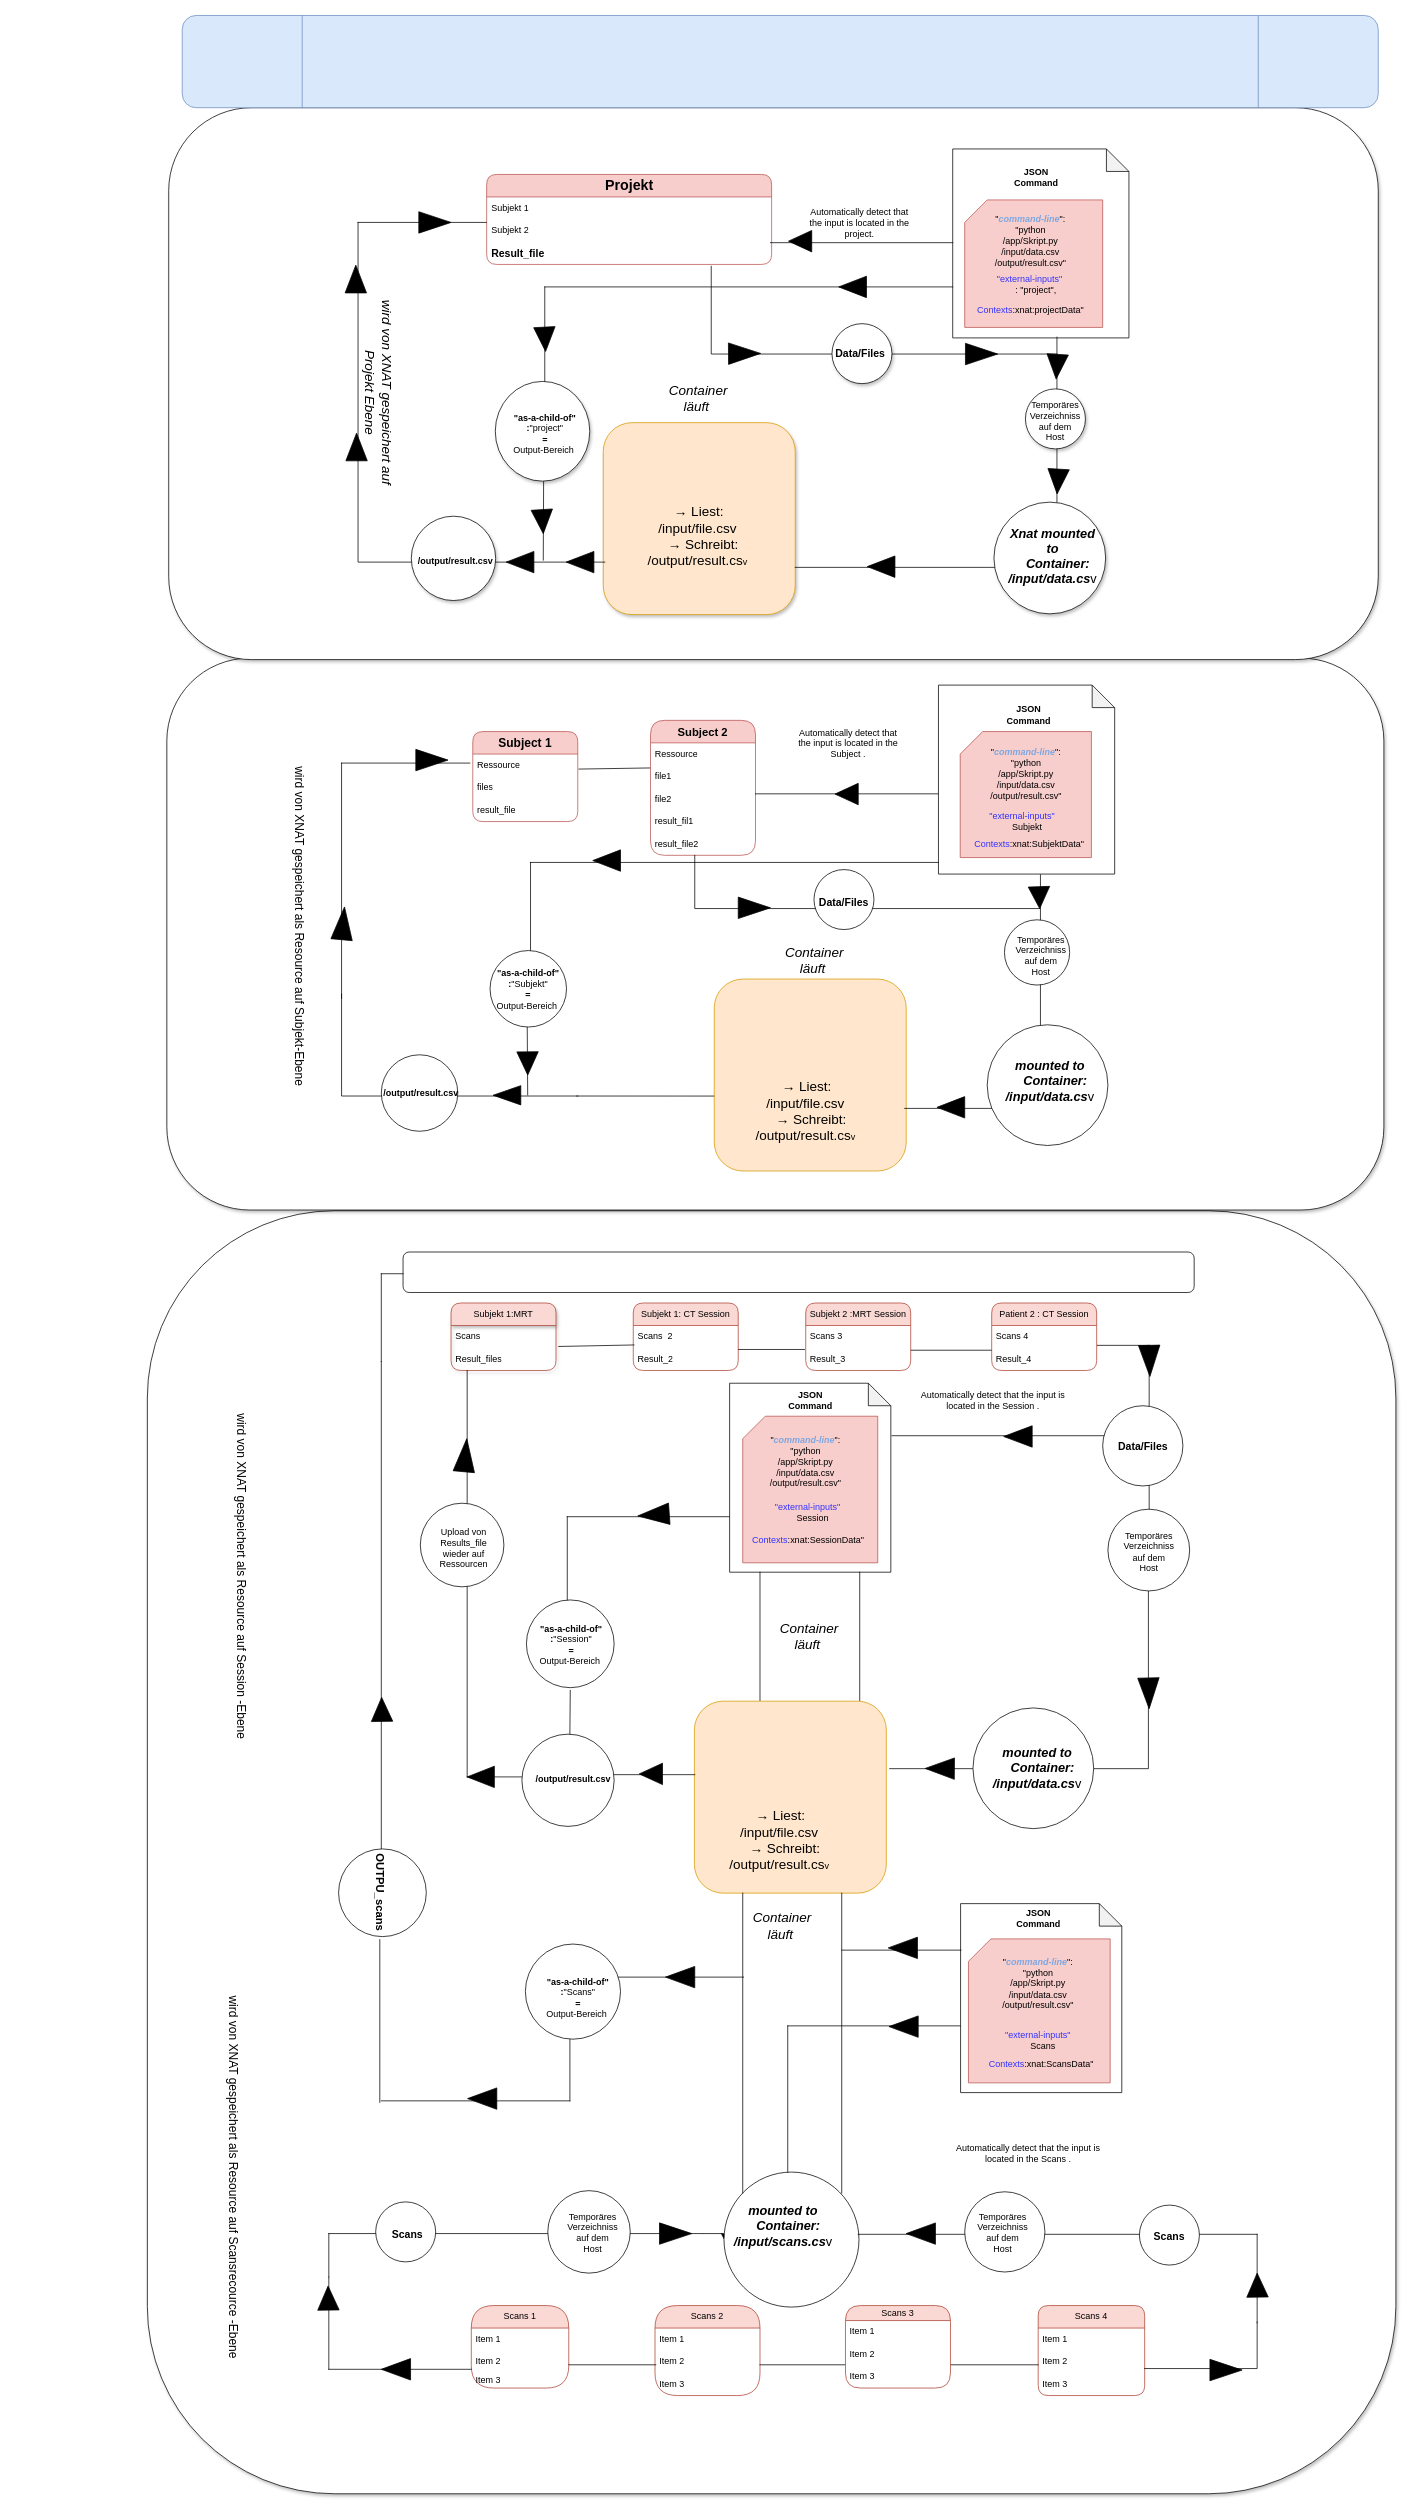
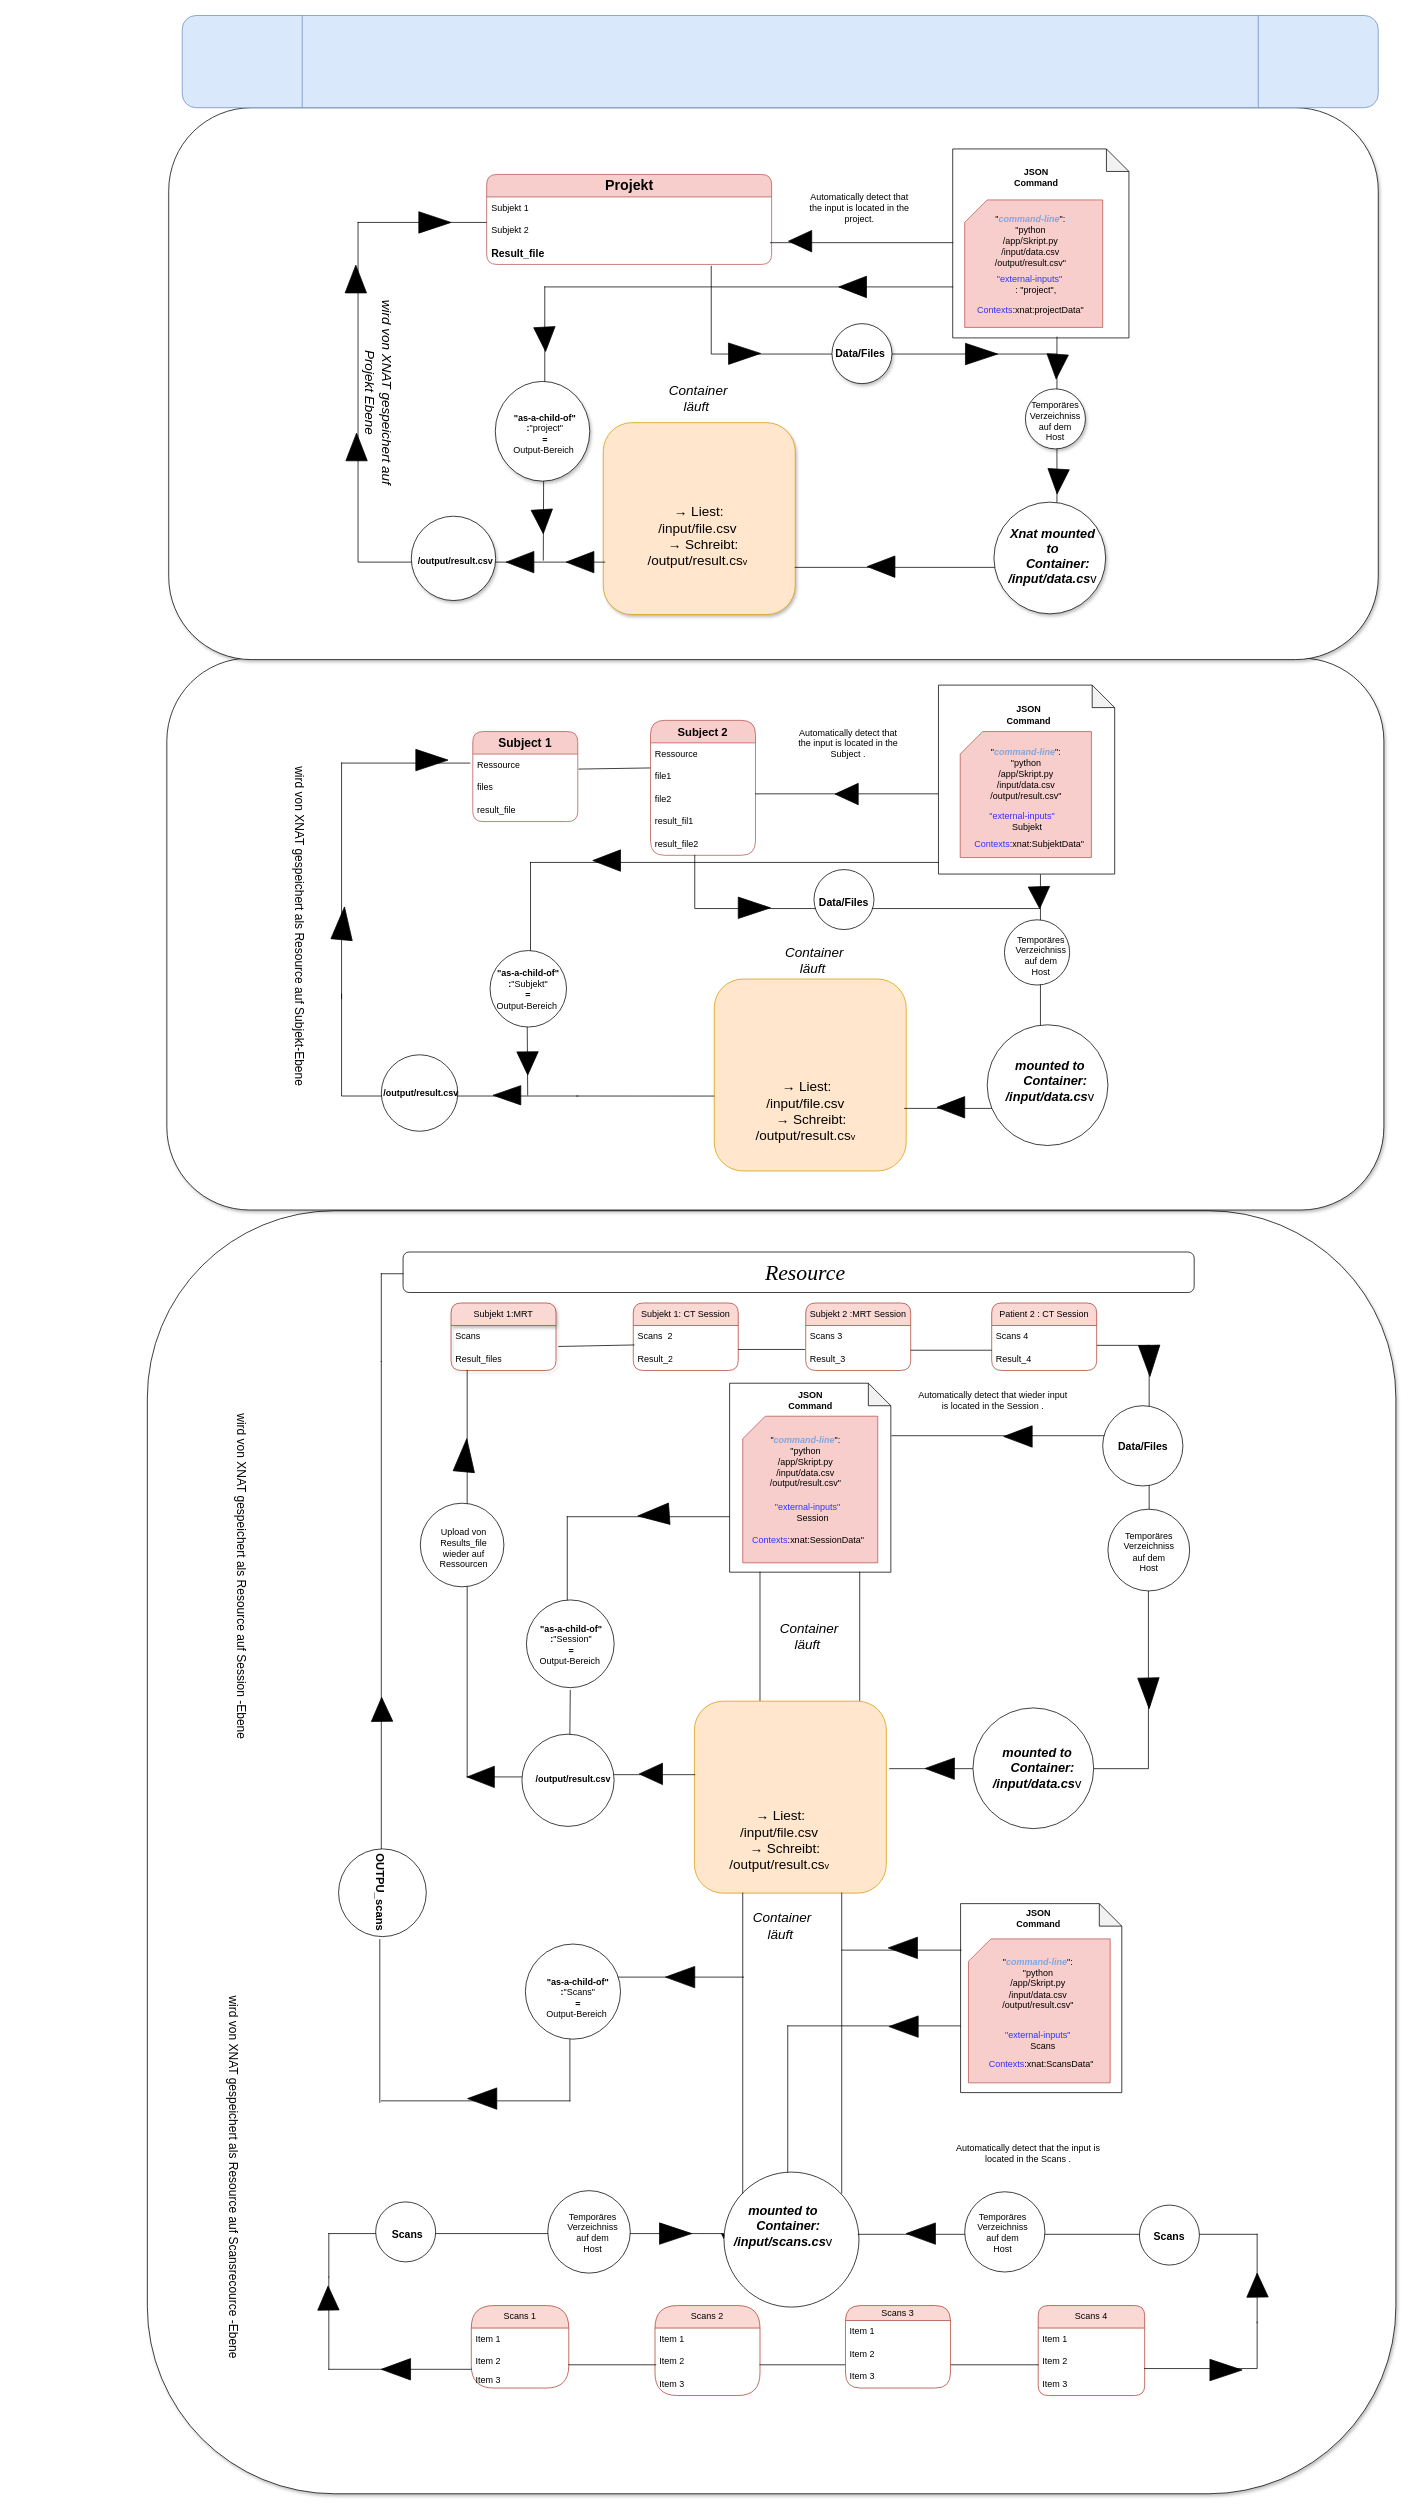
(860, 223) -> (860, 208)
none -> (806, 1273)
(993, 1401) -> (993, 1401)
